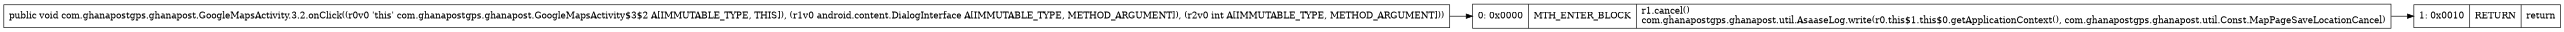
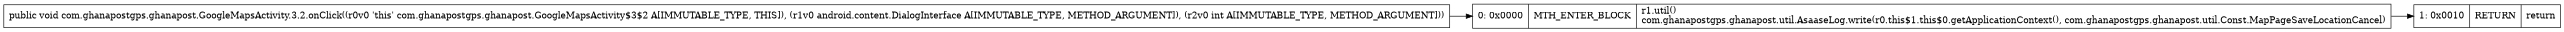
(1666, 11) -> (1659, 11)
